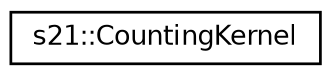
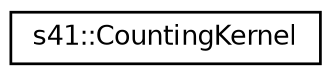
(166, 38) -> (166, 38)
